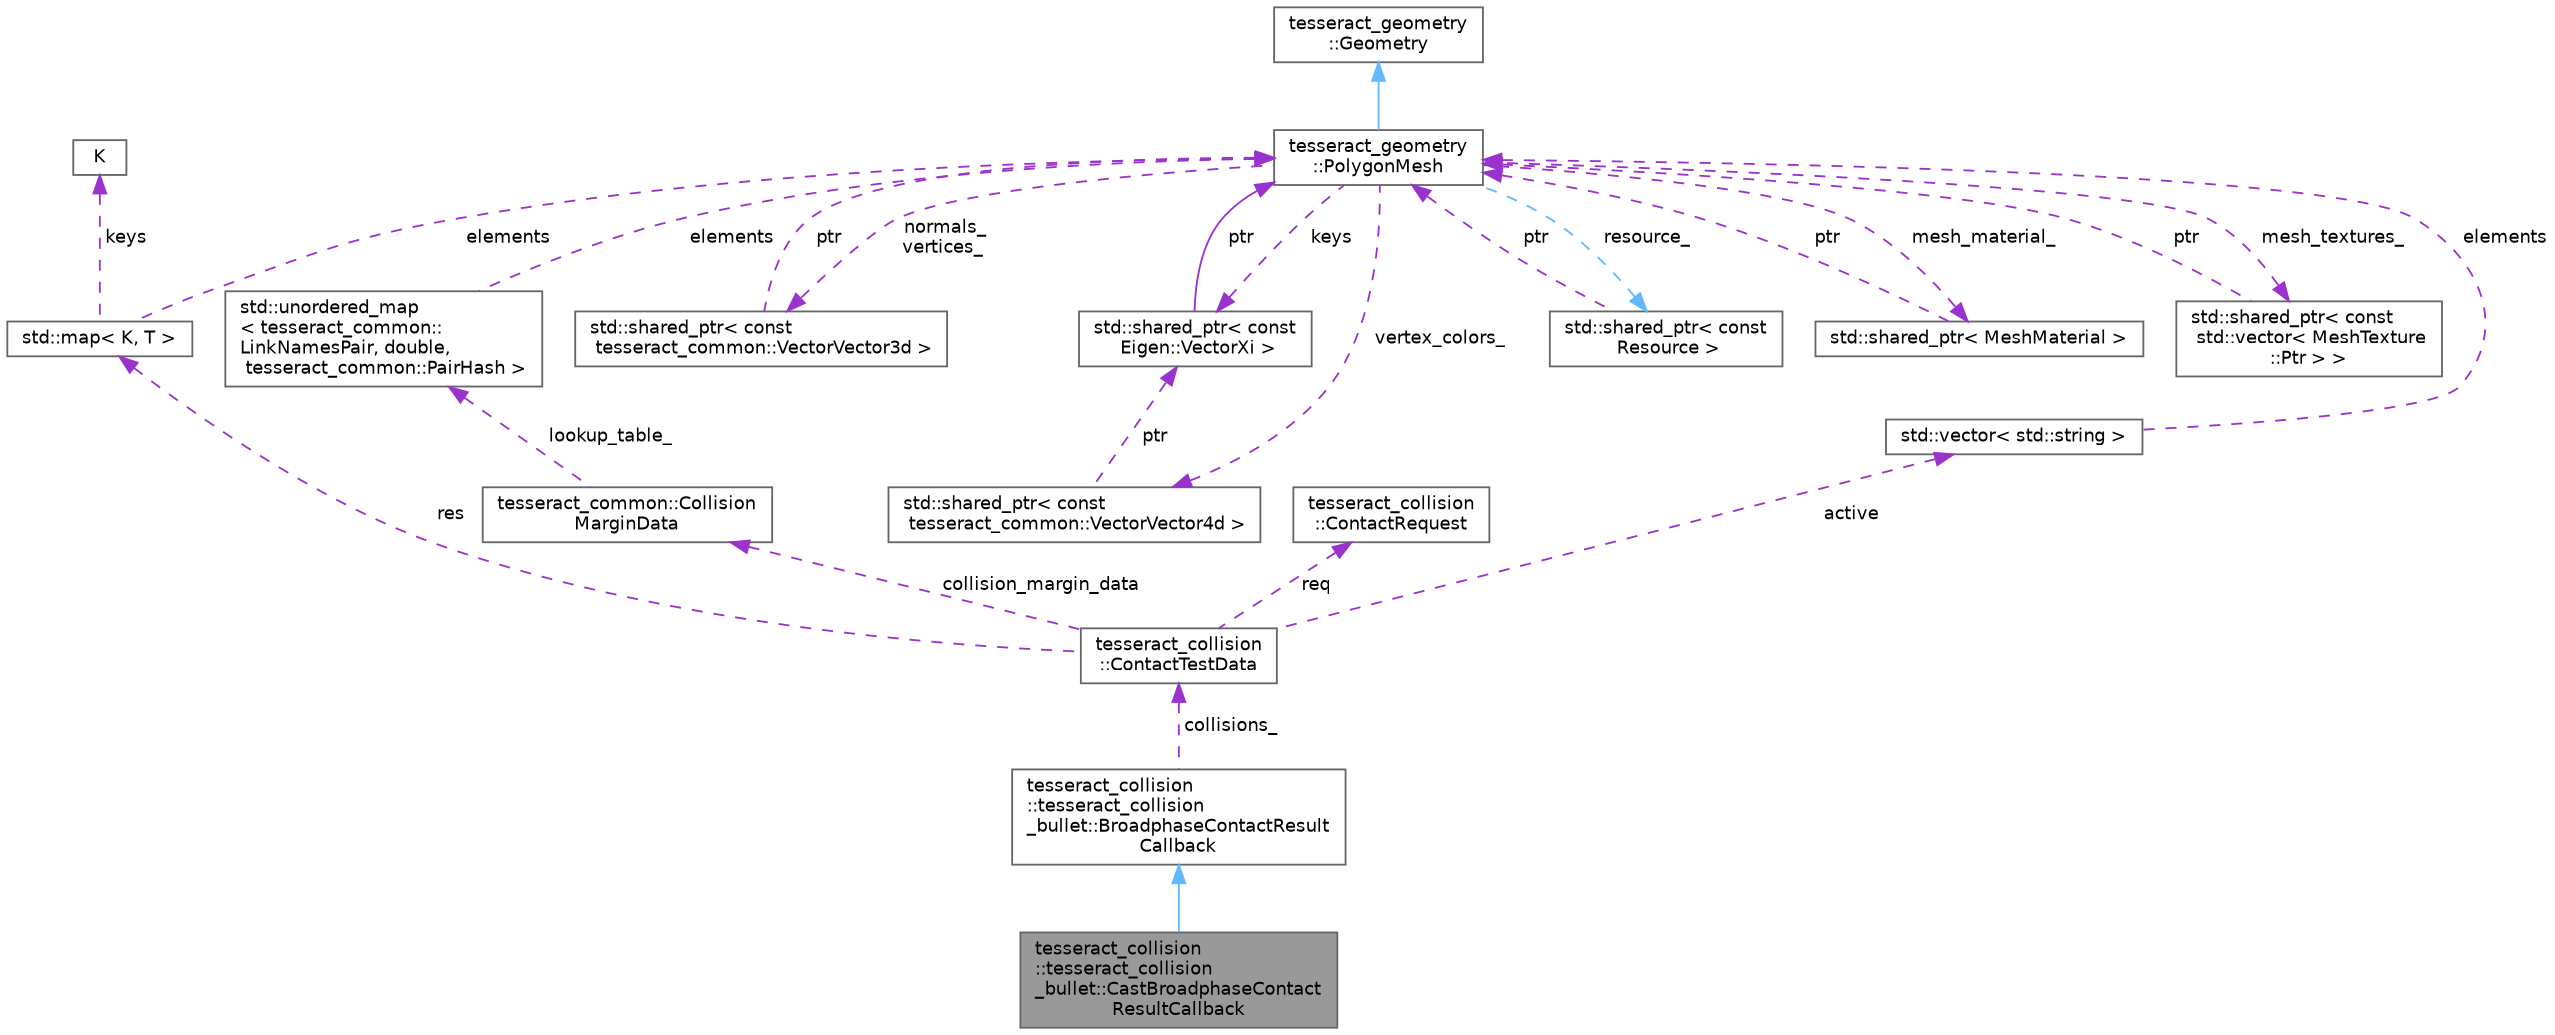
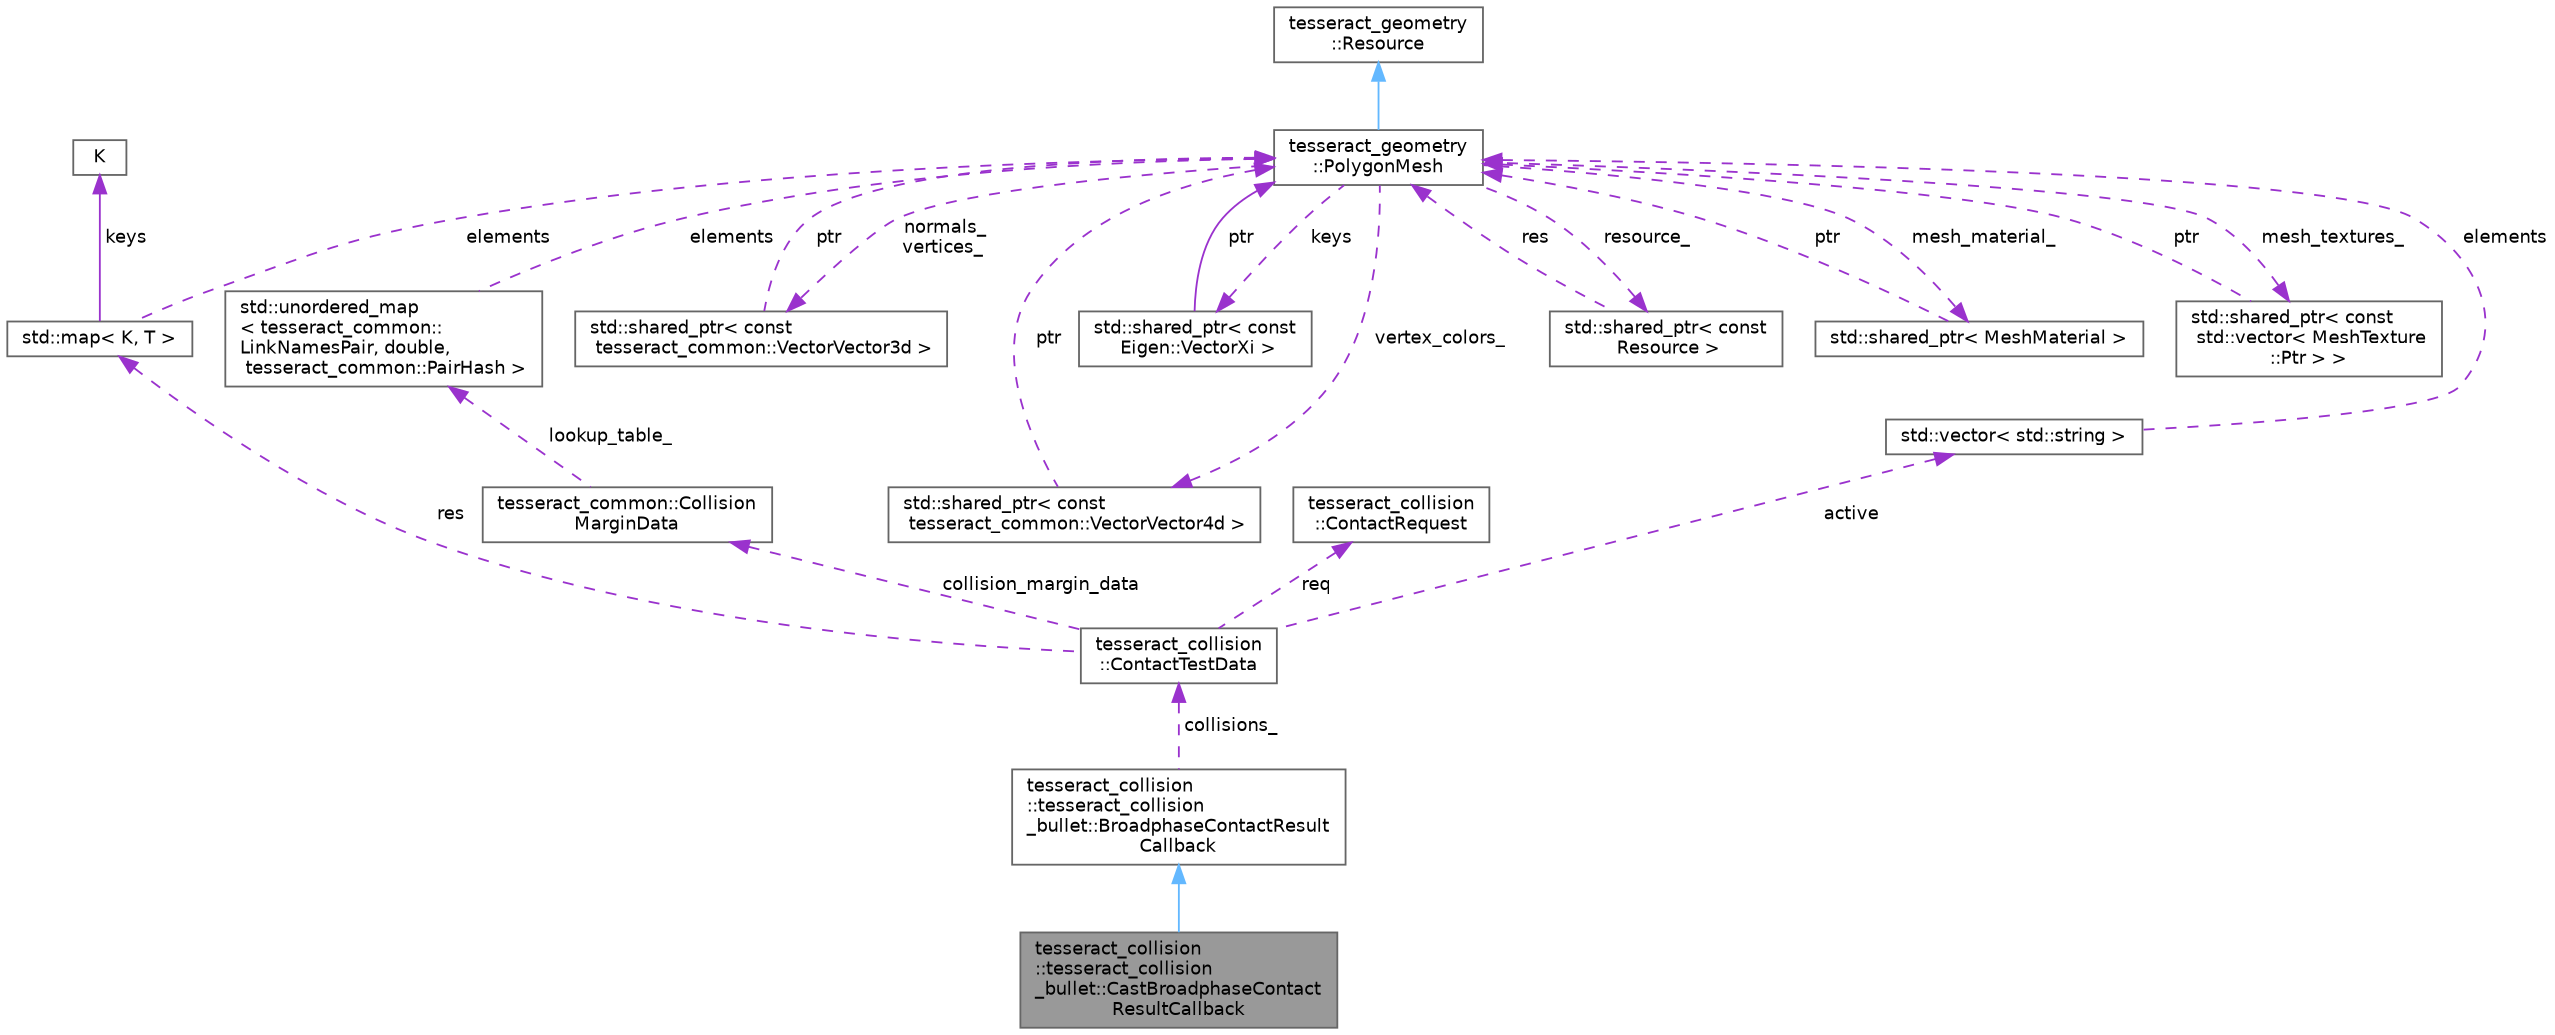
(1379, 35) -> (1379, 35)
(1565, 229) -> (1565, 229)
(1533, 238) -> (1533, 238)
(100, 257) -> (100, 257)
(1129, 435) -> (1048, 269)
